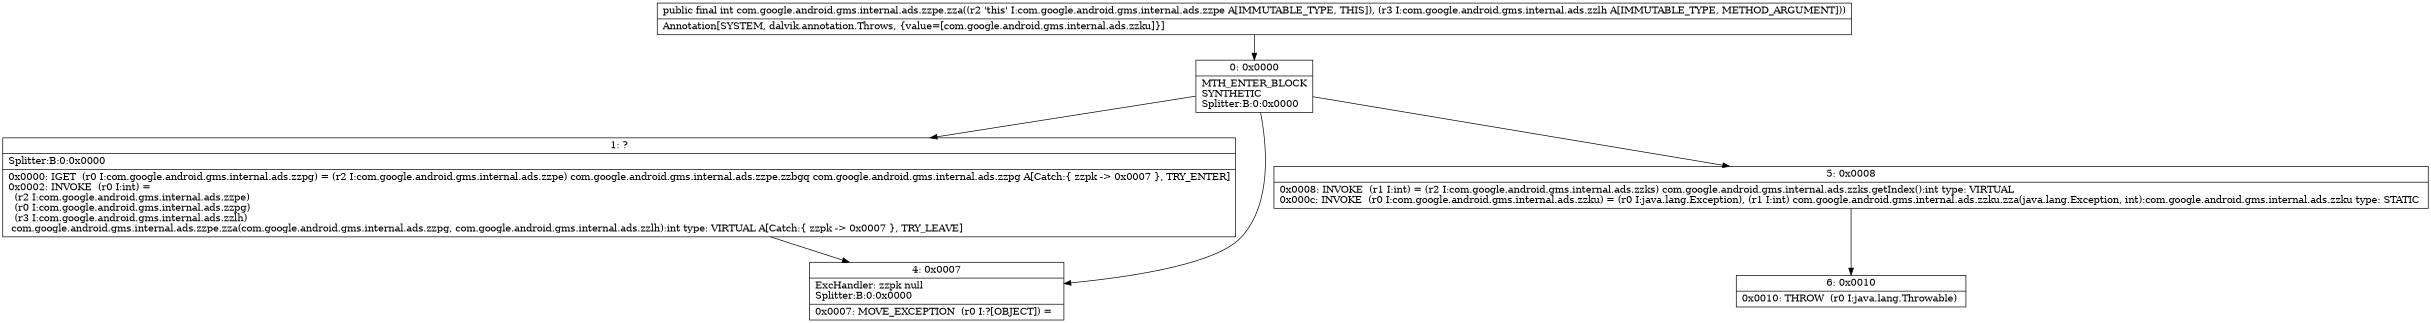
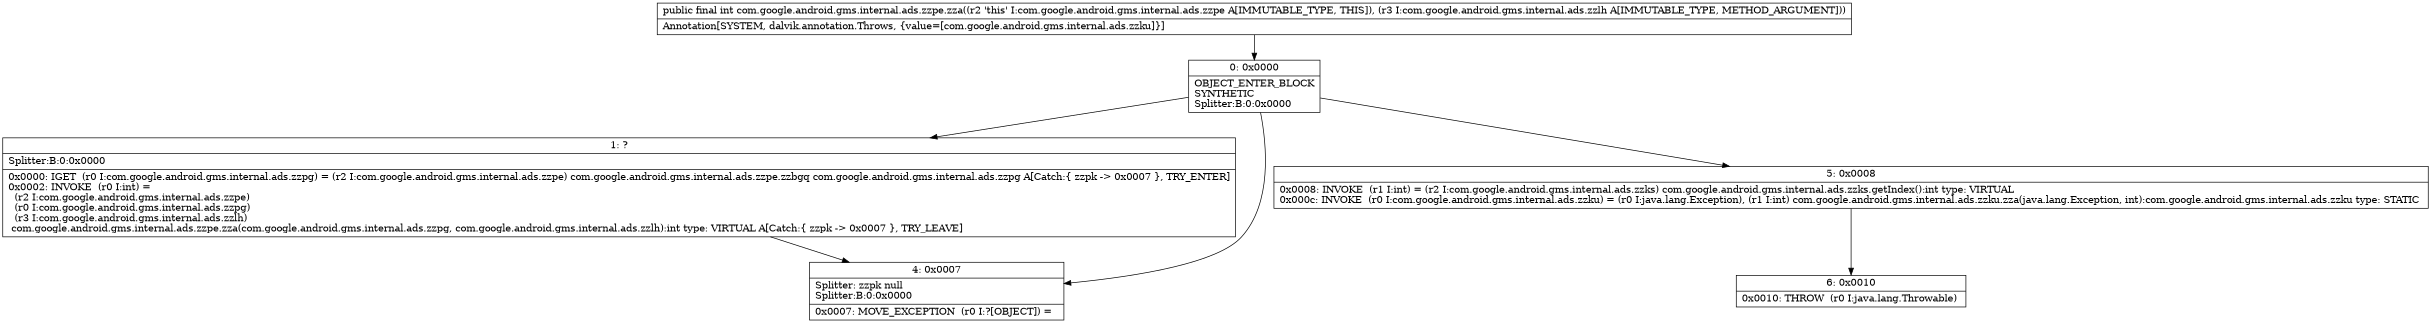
(1254, 84) -> (1254, 84)
(869, 286) -> (859, 286)
